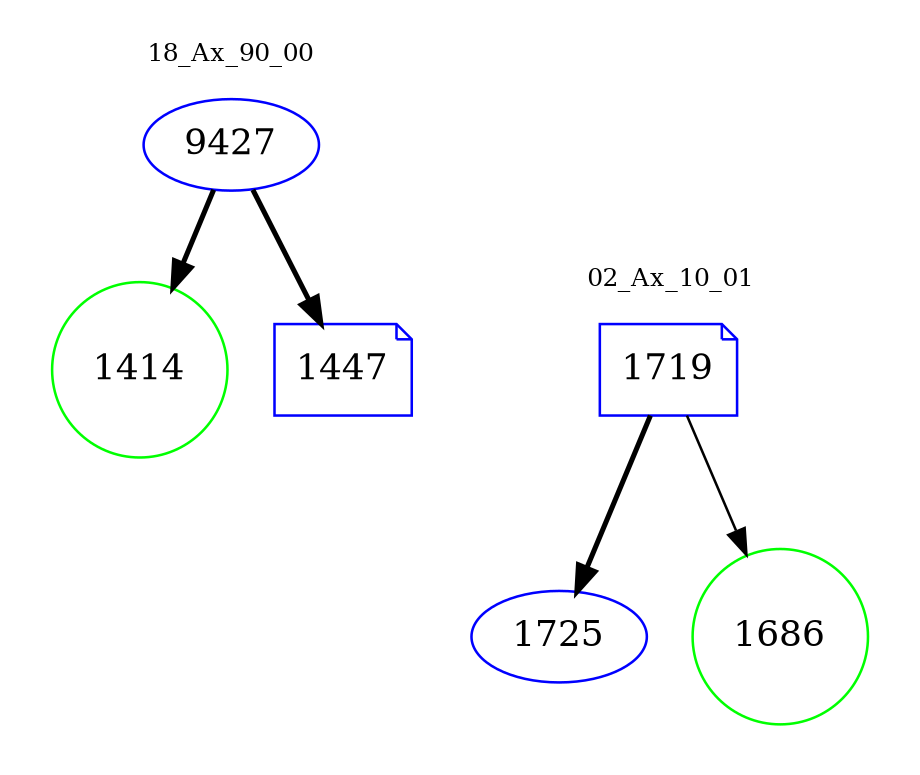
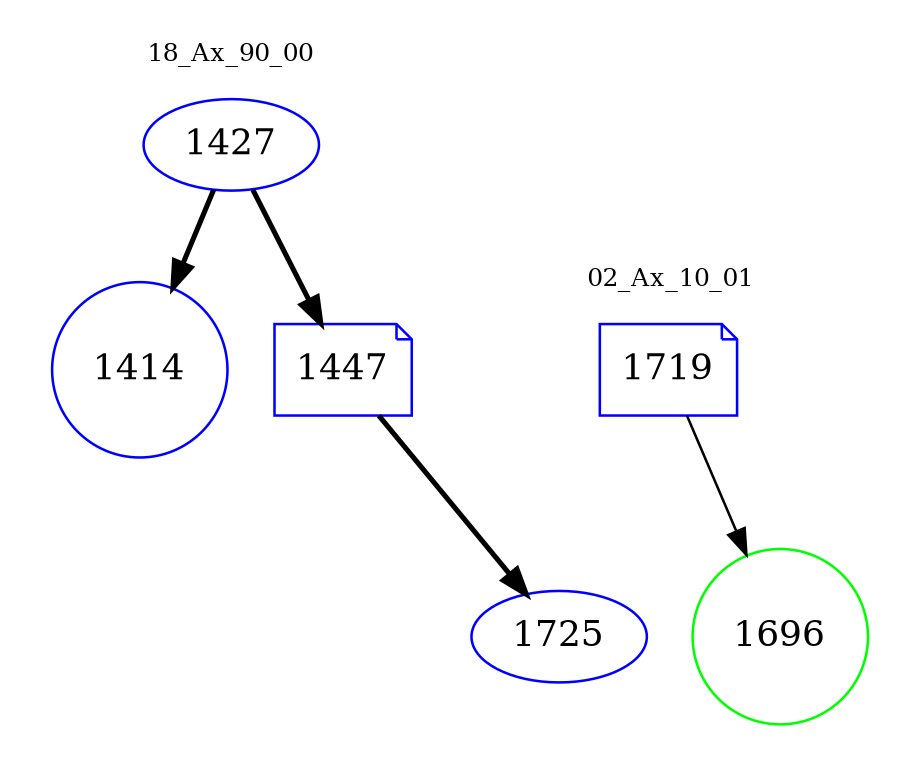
(231, 145) -> (231, 145)
(140, 370) -> (140, 370)
(619, 492) -> (470, 527)
(780, 637) -> (780, 637)
